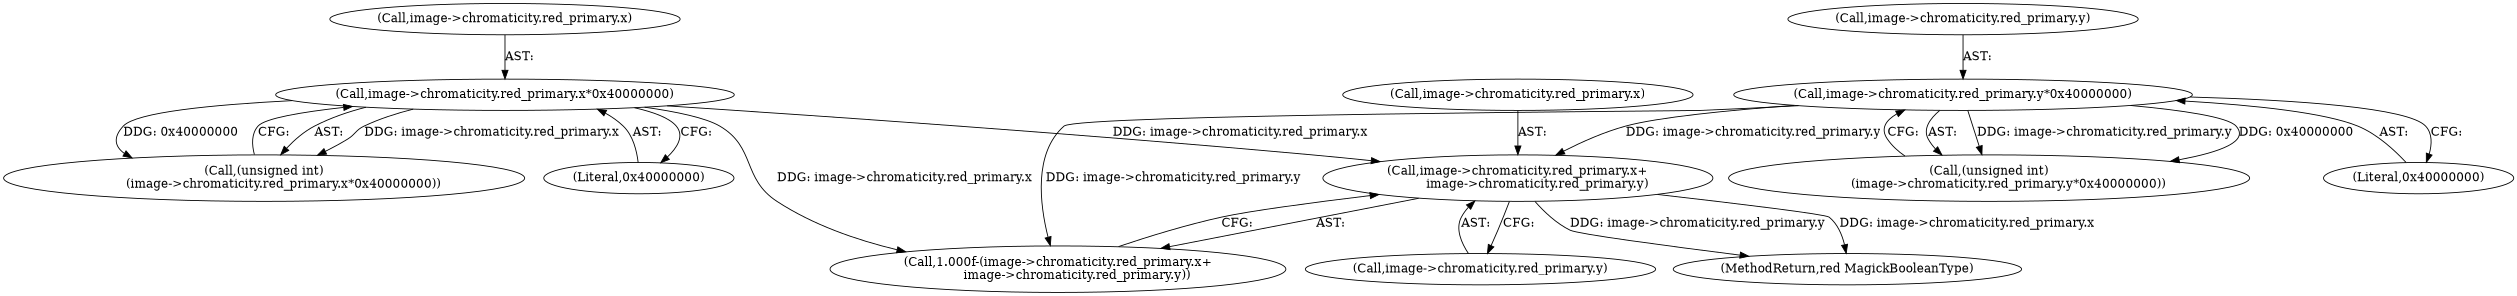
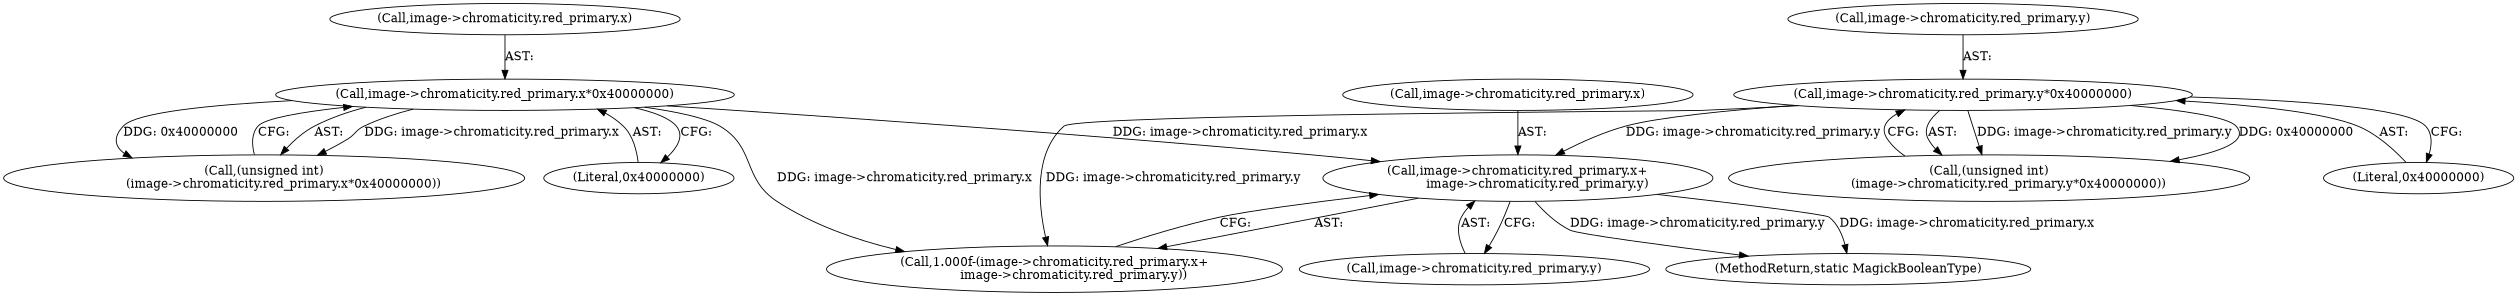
(1847, 269) -> (1848, 269)
